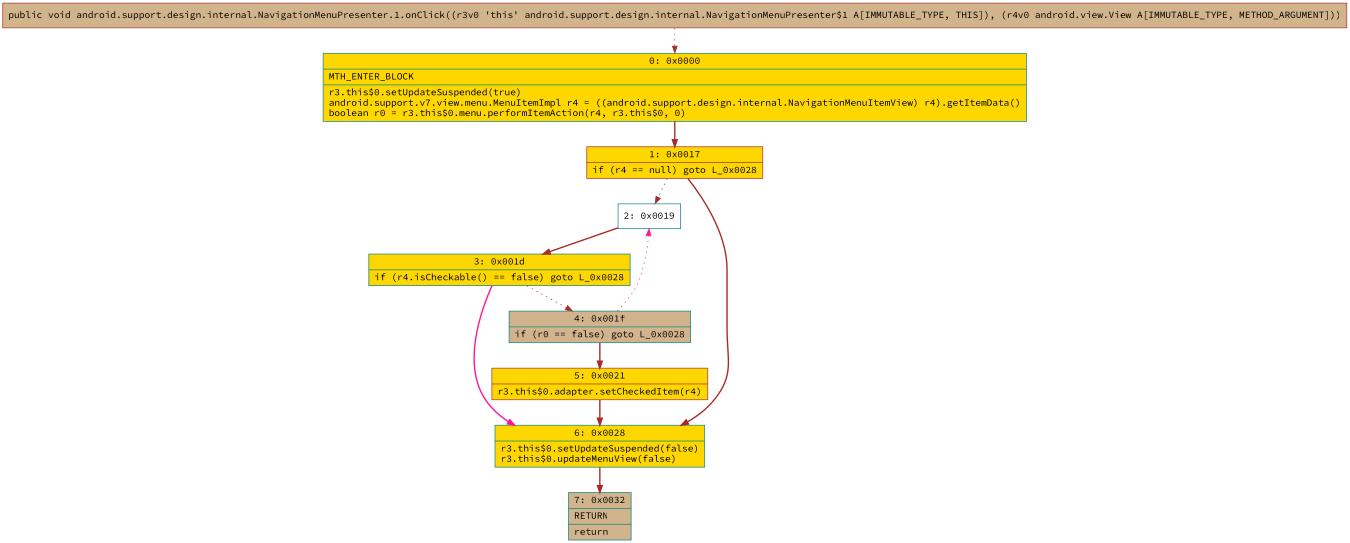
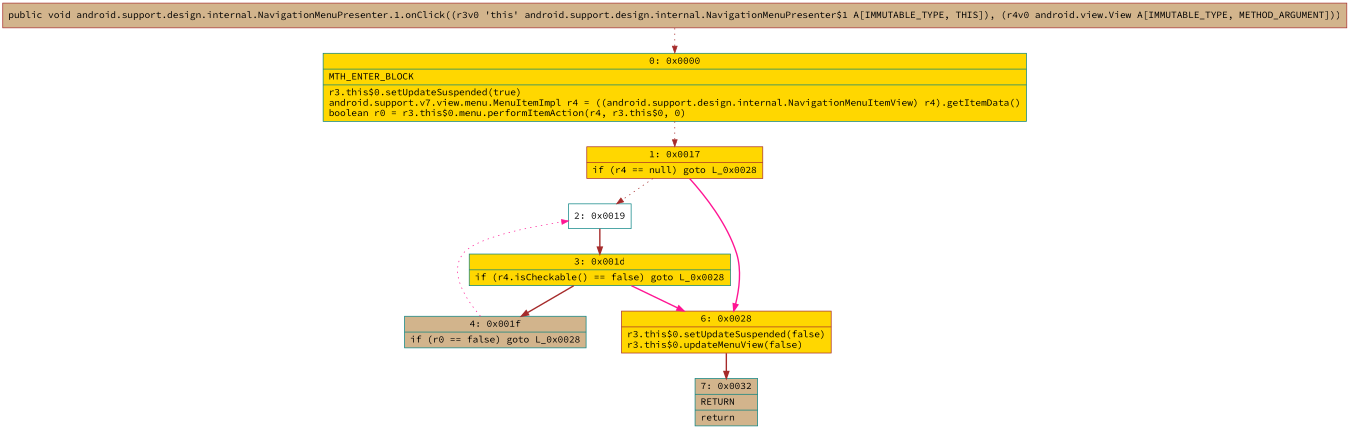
(675, 131) -> (675, 131)
(547, 297) -> (551, 299)
(727, 303) -> (730, 236)
(600, 384) -> none
(600, 446) -> (726, 332)
